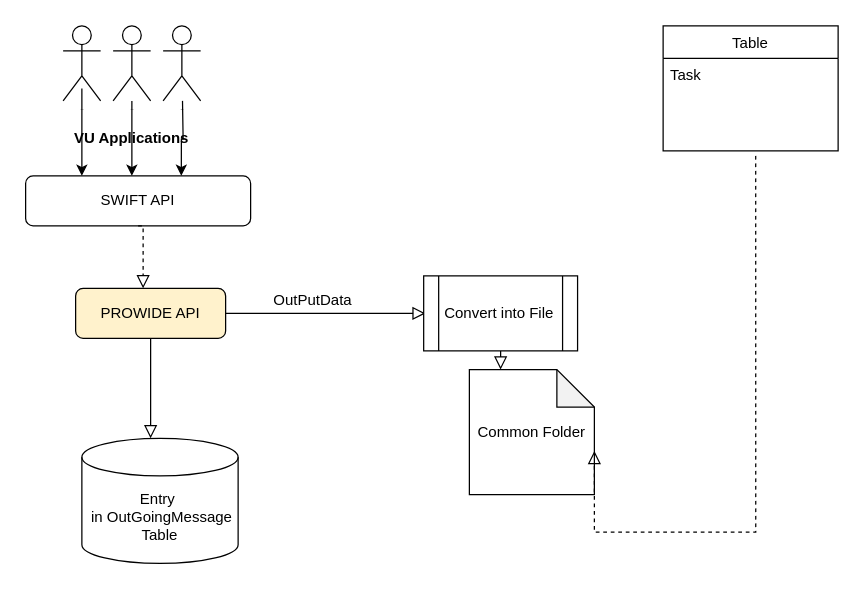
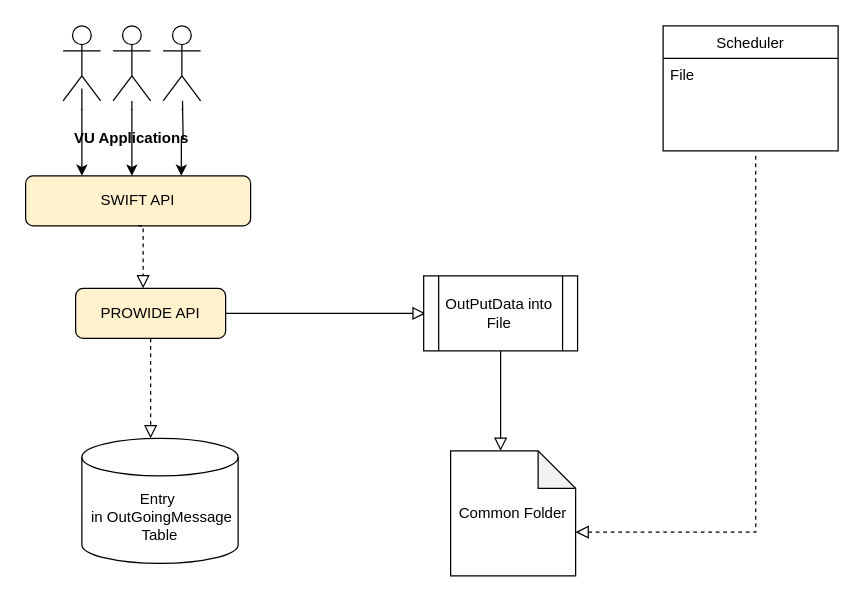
(750, 43) -> (750, 43)
(687, 75) -> (683, 75)
(138, 201) -> (138, 201)
(313, 301) -> none
(499, 313) -> (499, 313)
(151, 381) -> (151, 381)
(532, 432) -> (513, 513)
